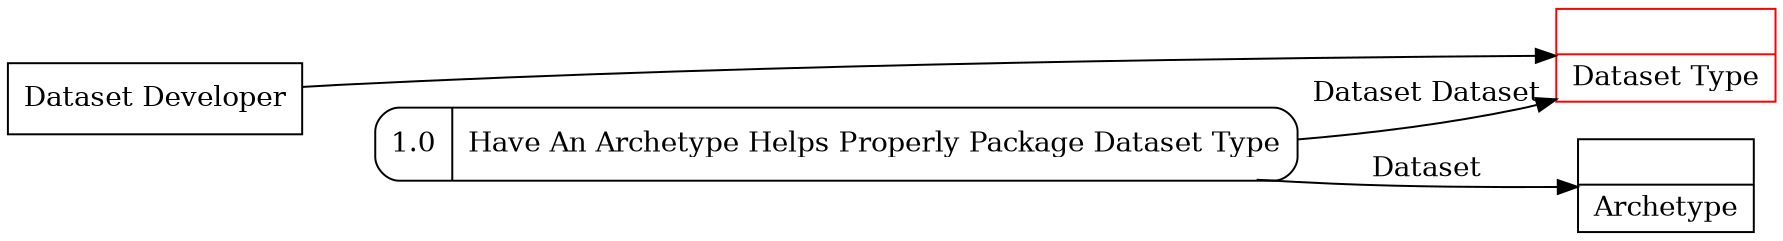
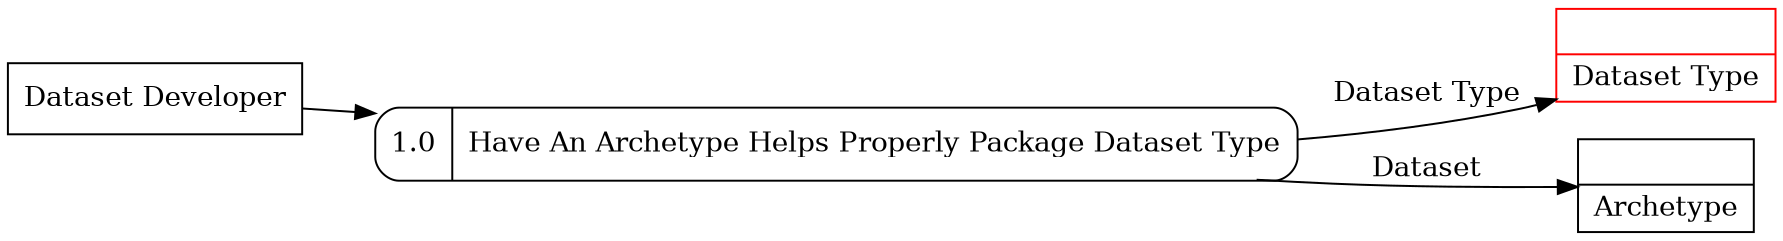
(919, 65) -> (329, 110)
(1427, 94) -> (1427, 94)
